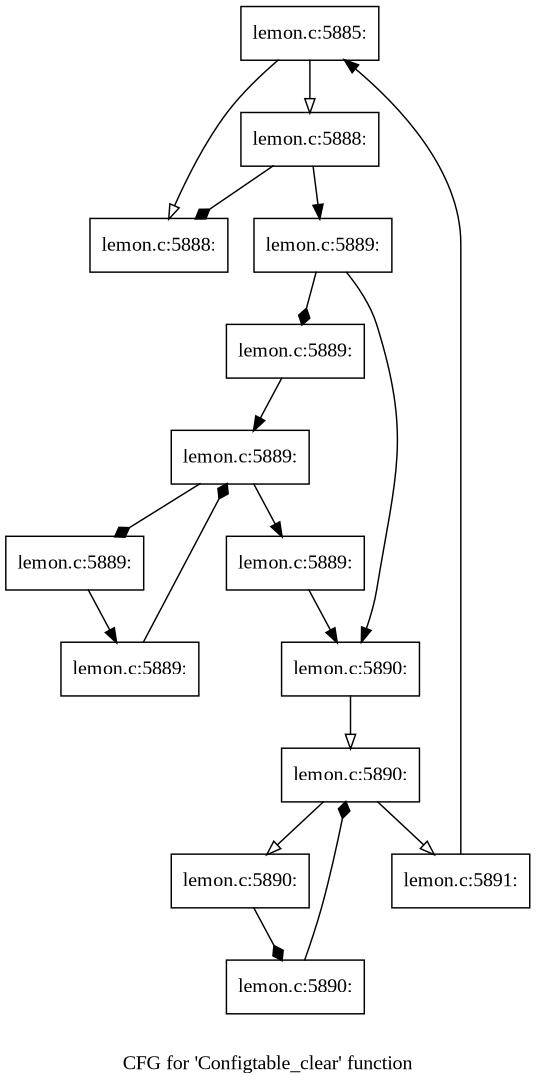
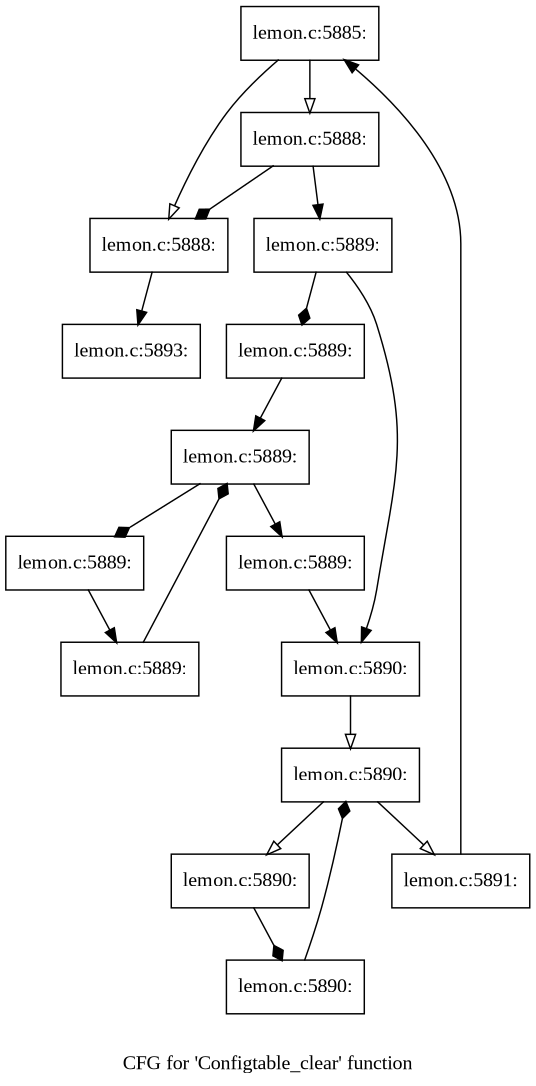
none -> (131, 351)
